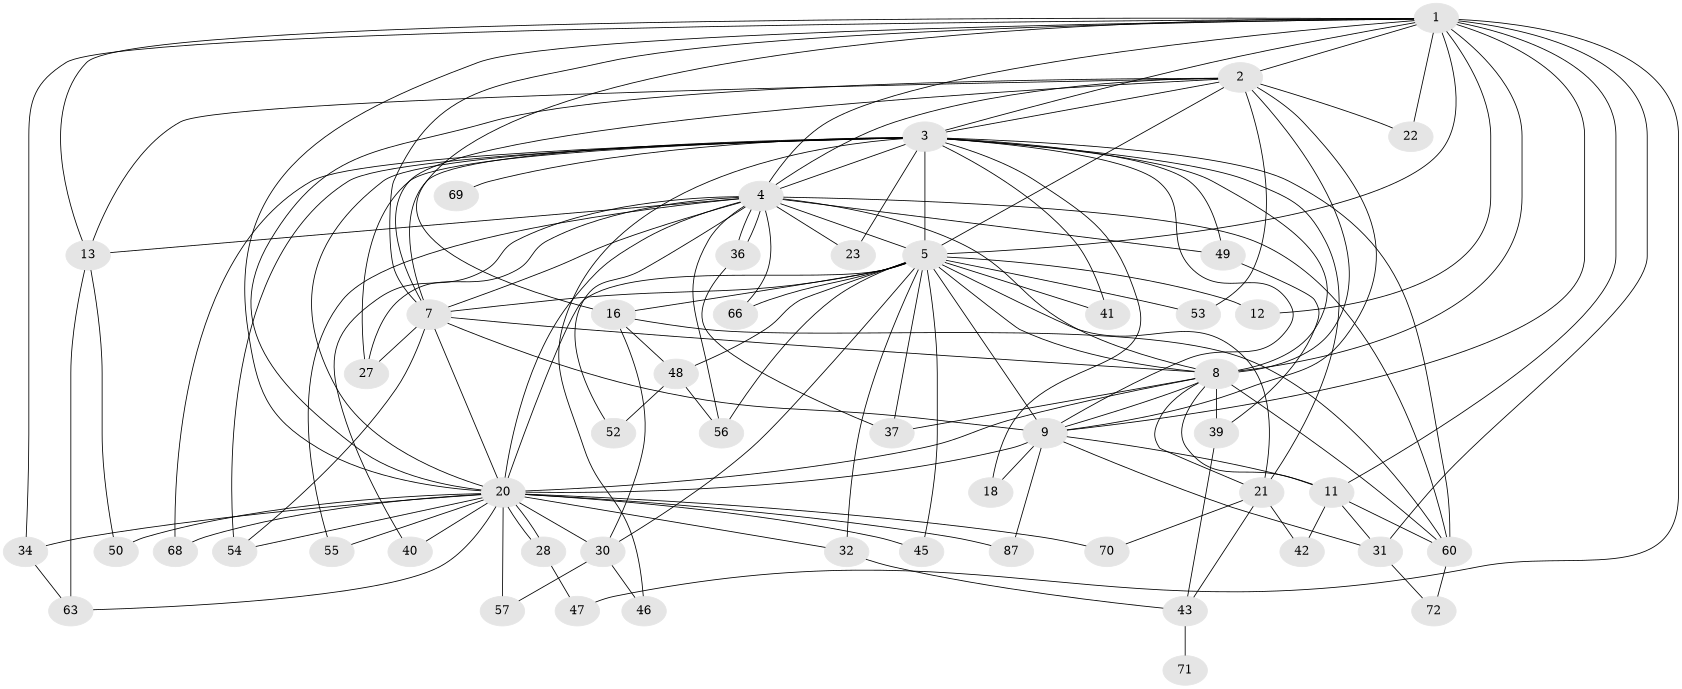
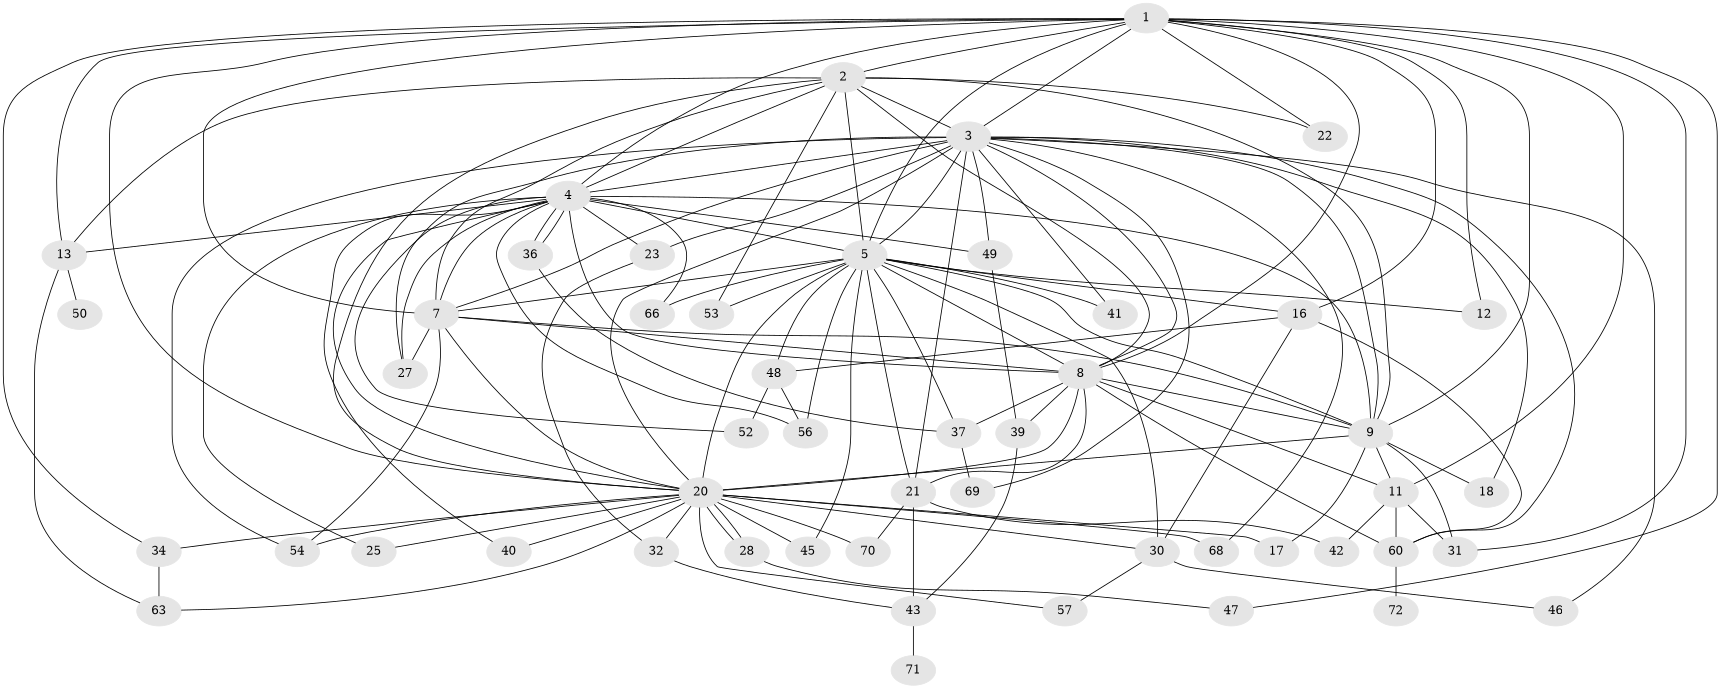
(1160, 220) -> (1009, 215)
(868, 399) -> (546, 395)
none -> (965, 461)
(305, 506) -> none
(332, 552) -> (374, 552)
(1011, 552) -> (1277, 552)
(1408, 582) -> none
